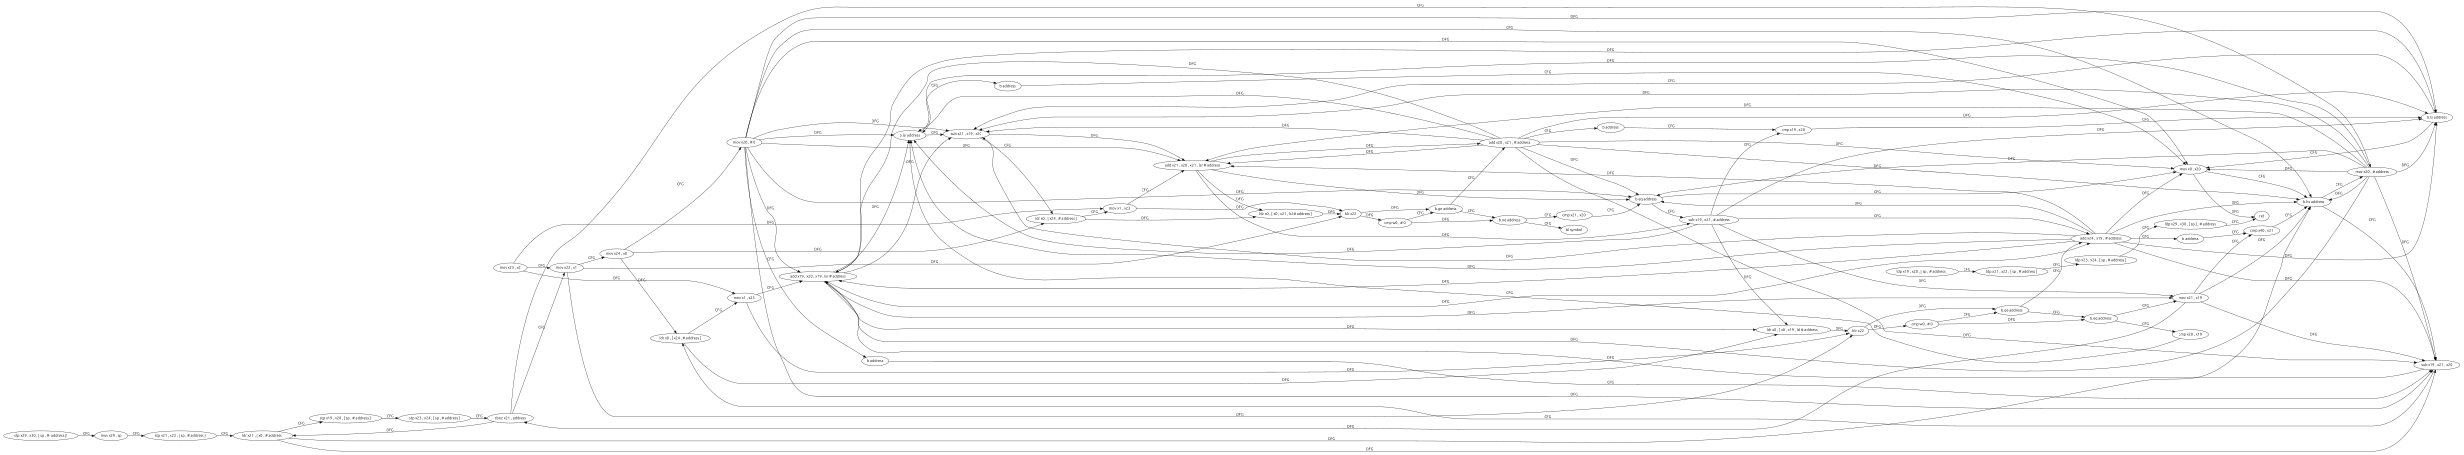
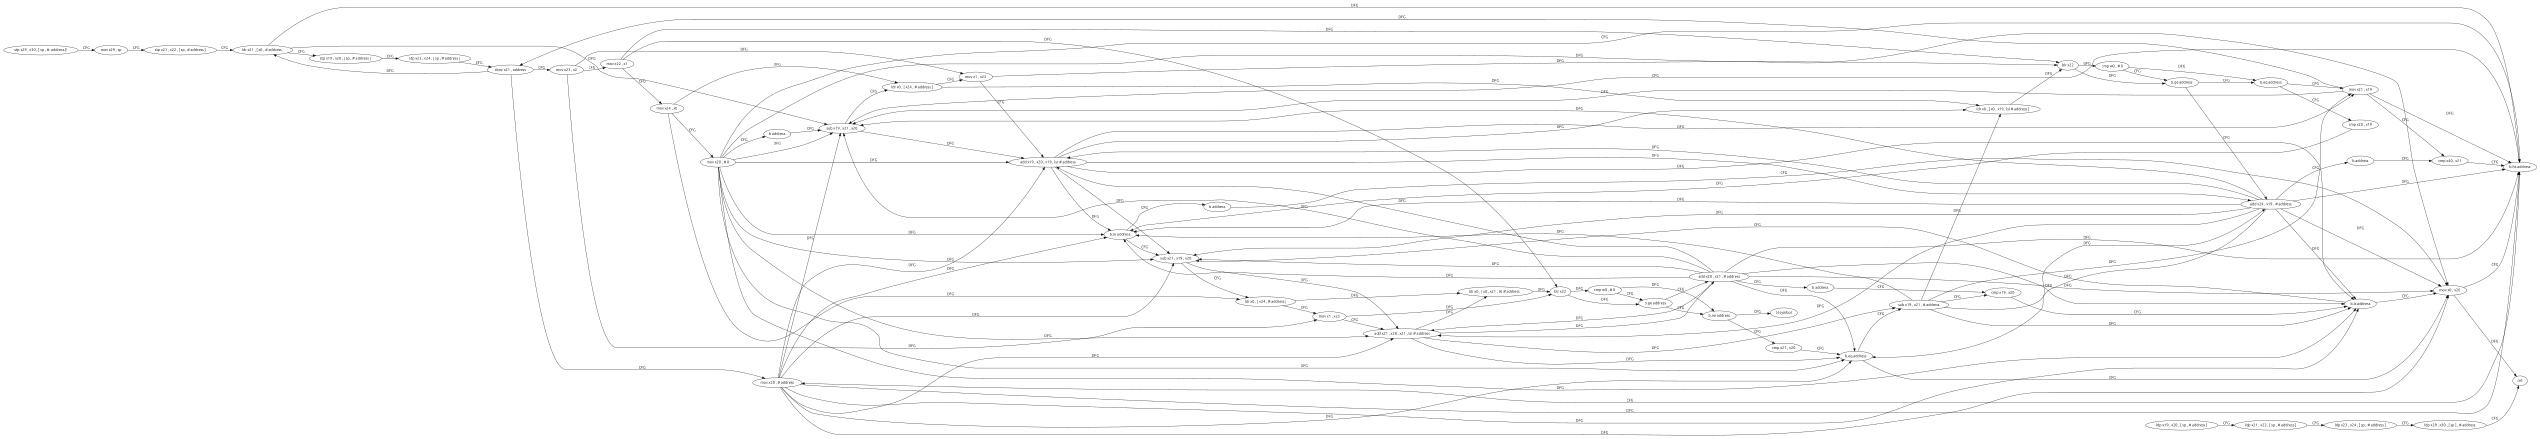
(1877, 216) -> (2087, 243)
(538, 344) -> (540, 70)
